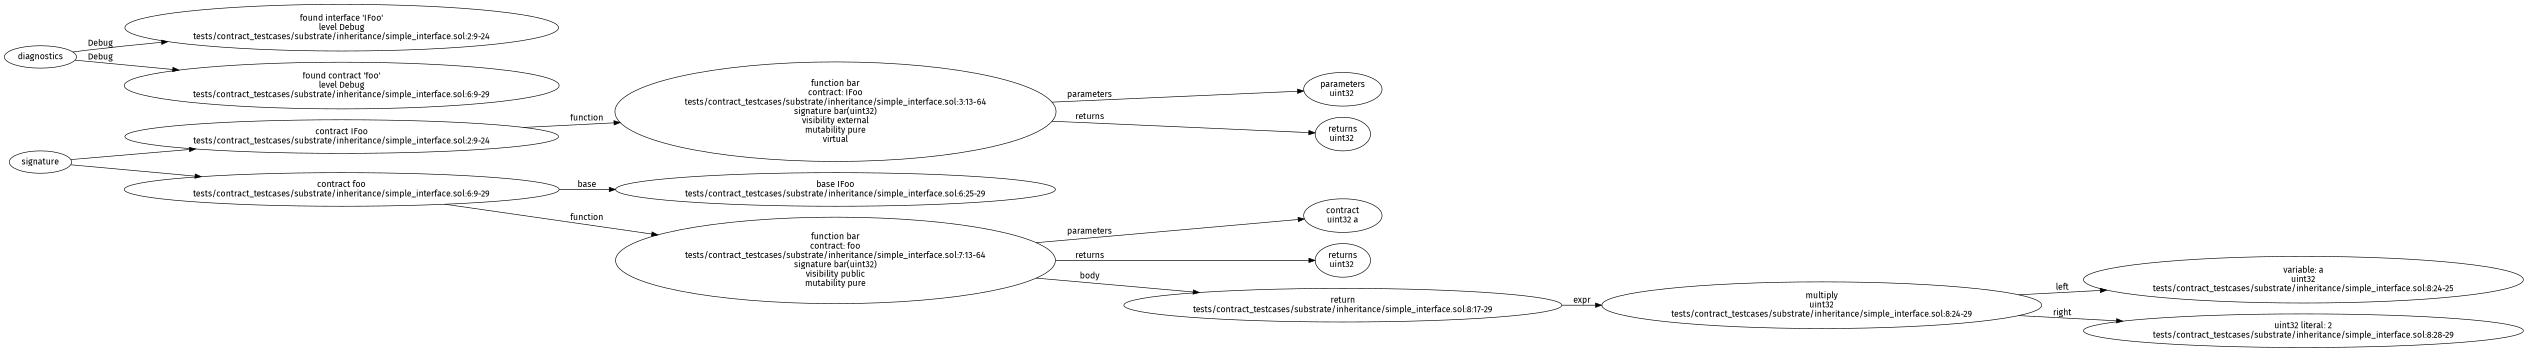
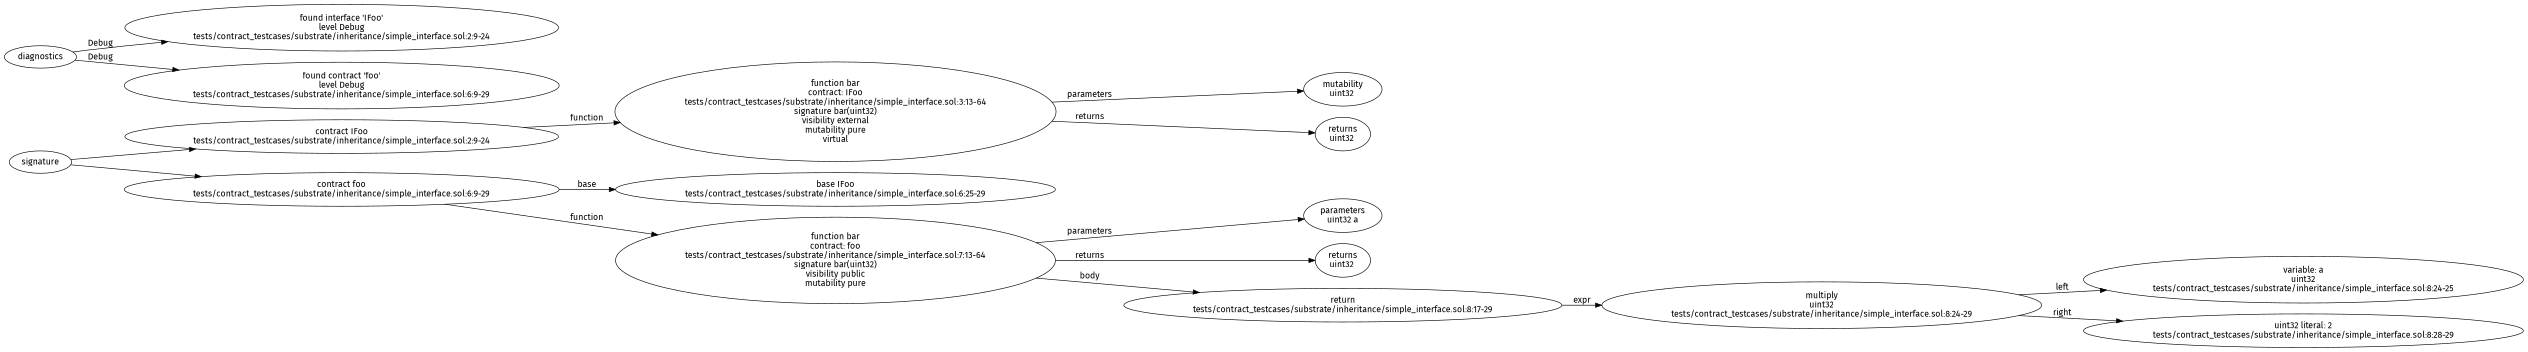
(1343, 89) -> (1343, 89)
(1343, 216) -> (1343, 216)
